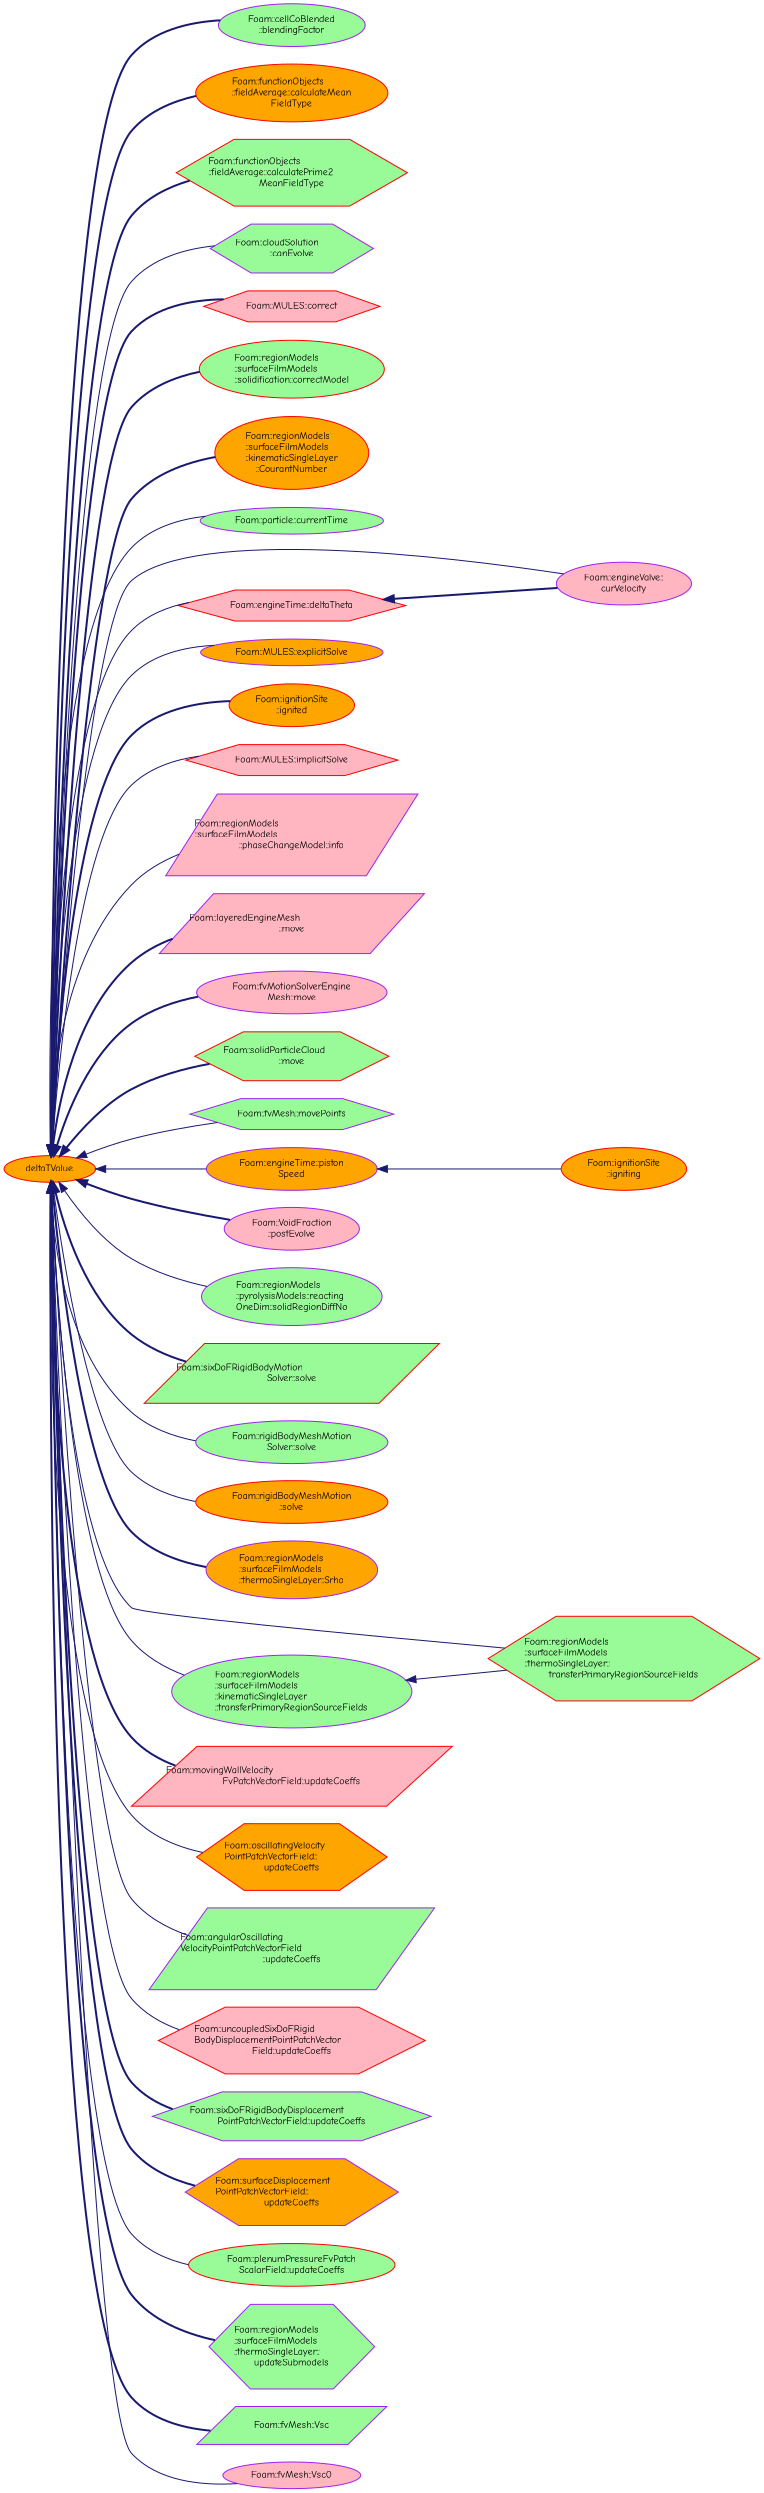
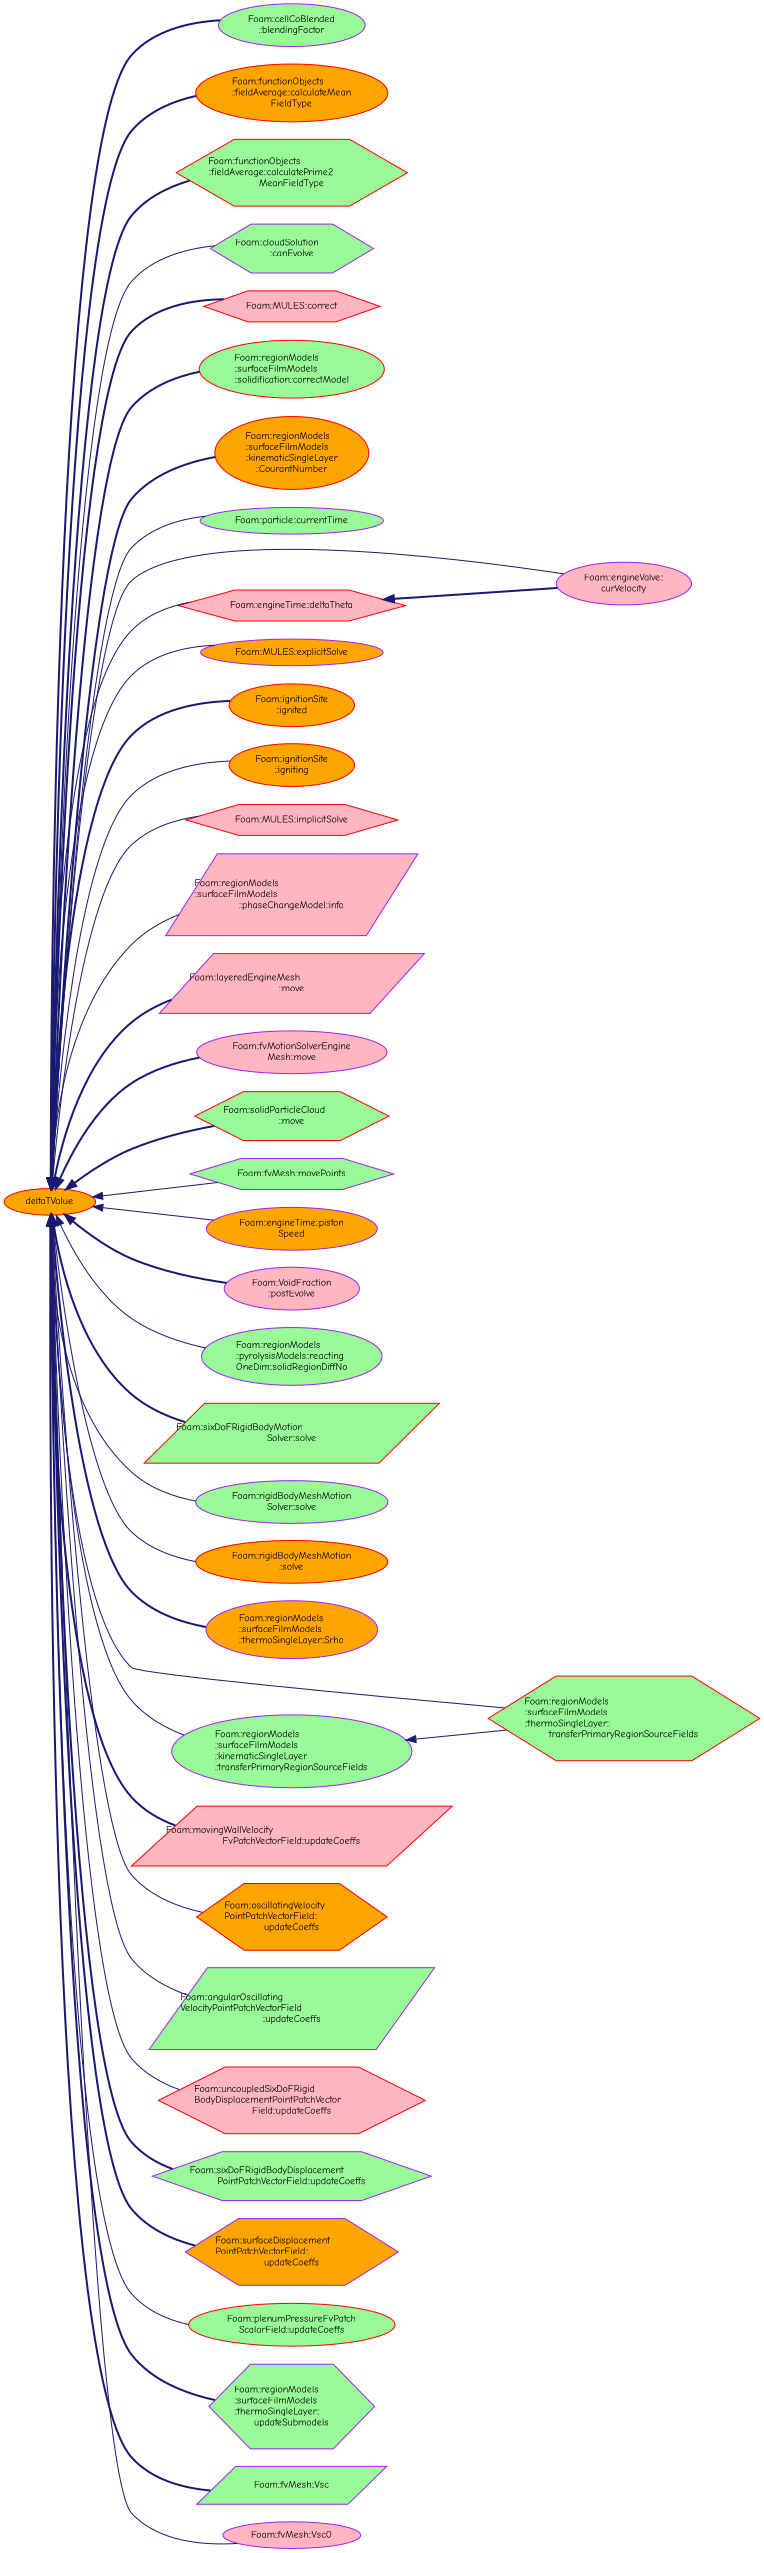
(474, 1169) -> (82, 929)
